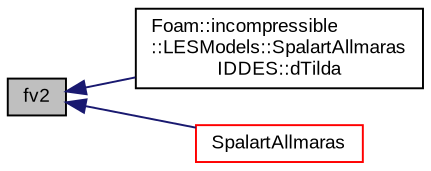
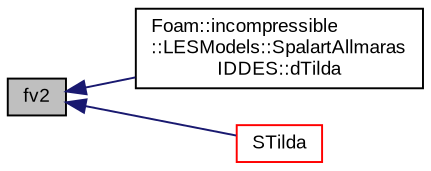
(279, 144) -> (279, 144)
